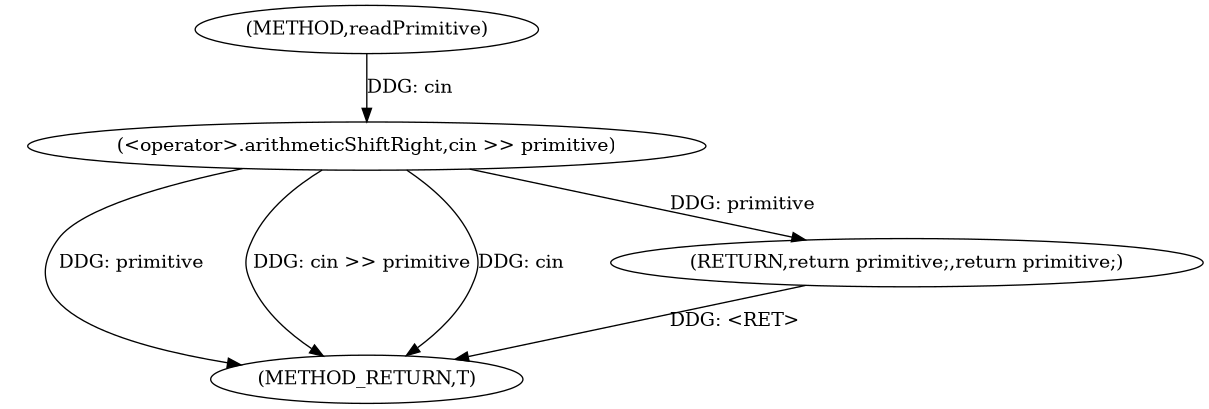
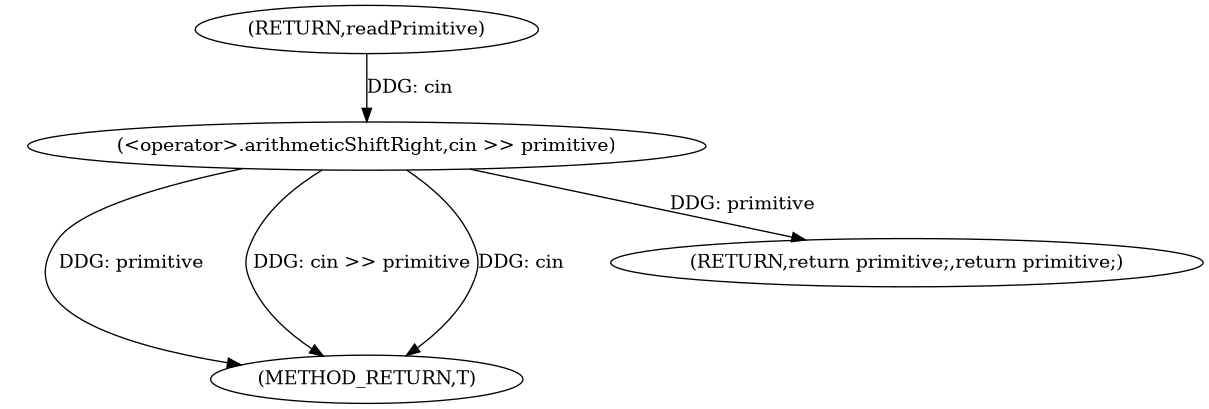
(367, 29) -> (367, 29)
(637, 321) -> none
